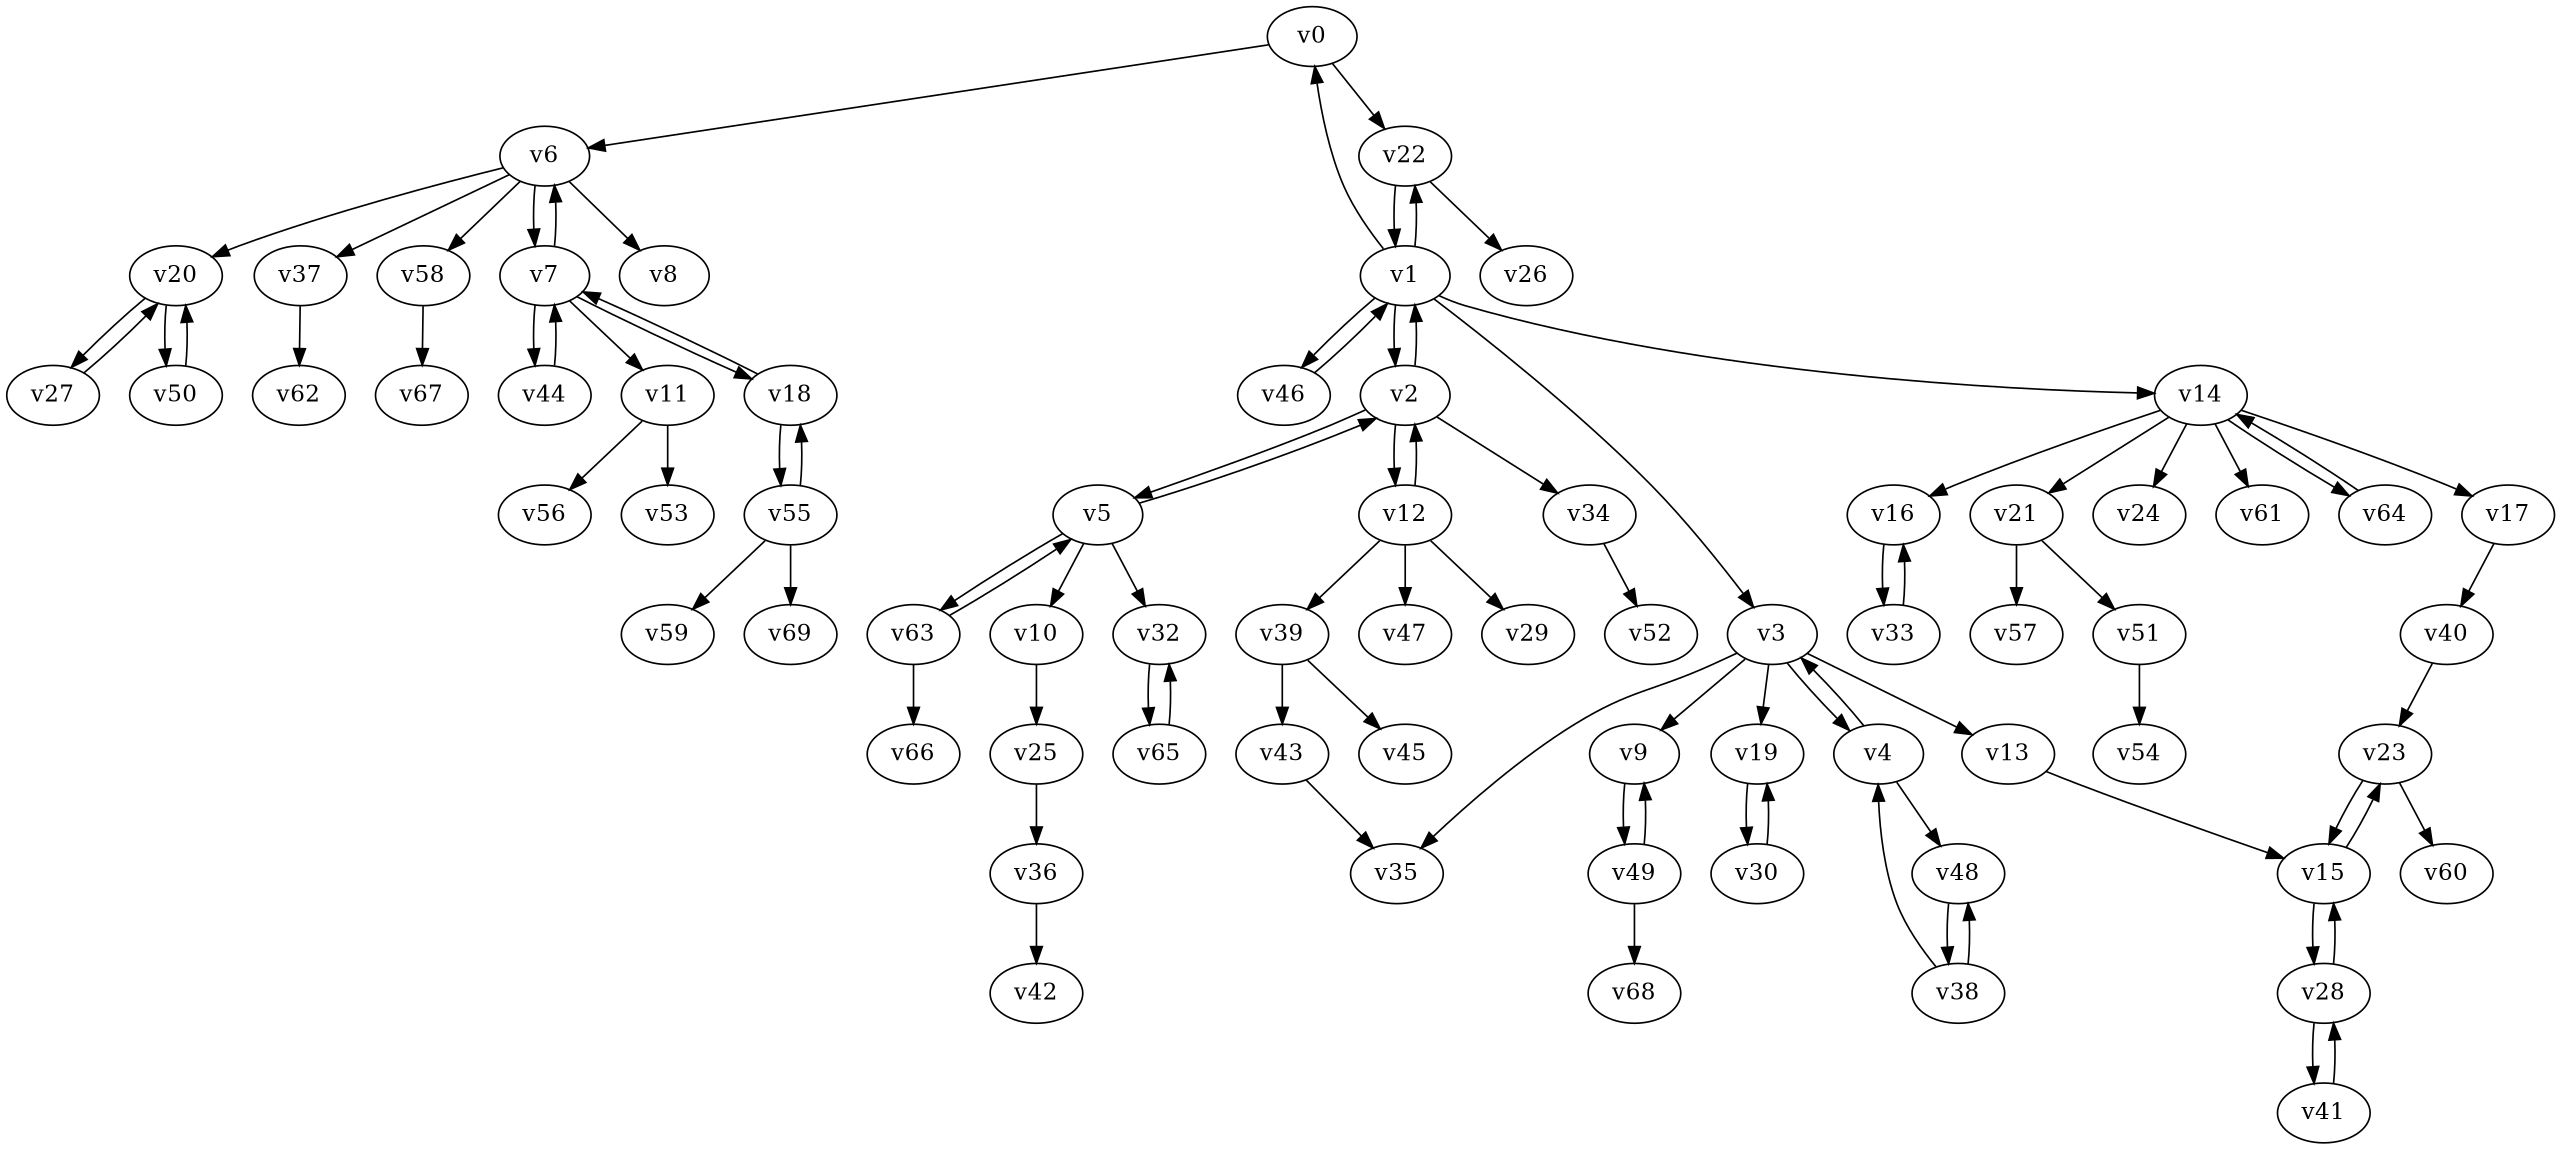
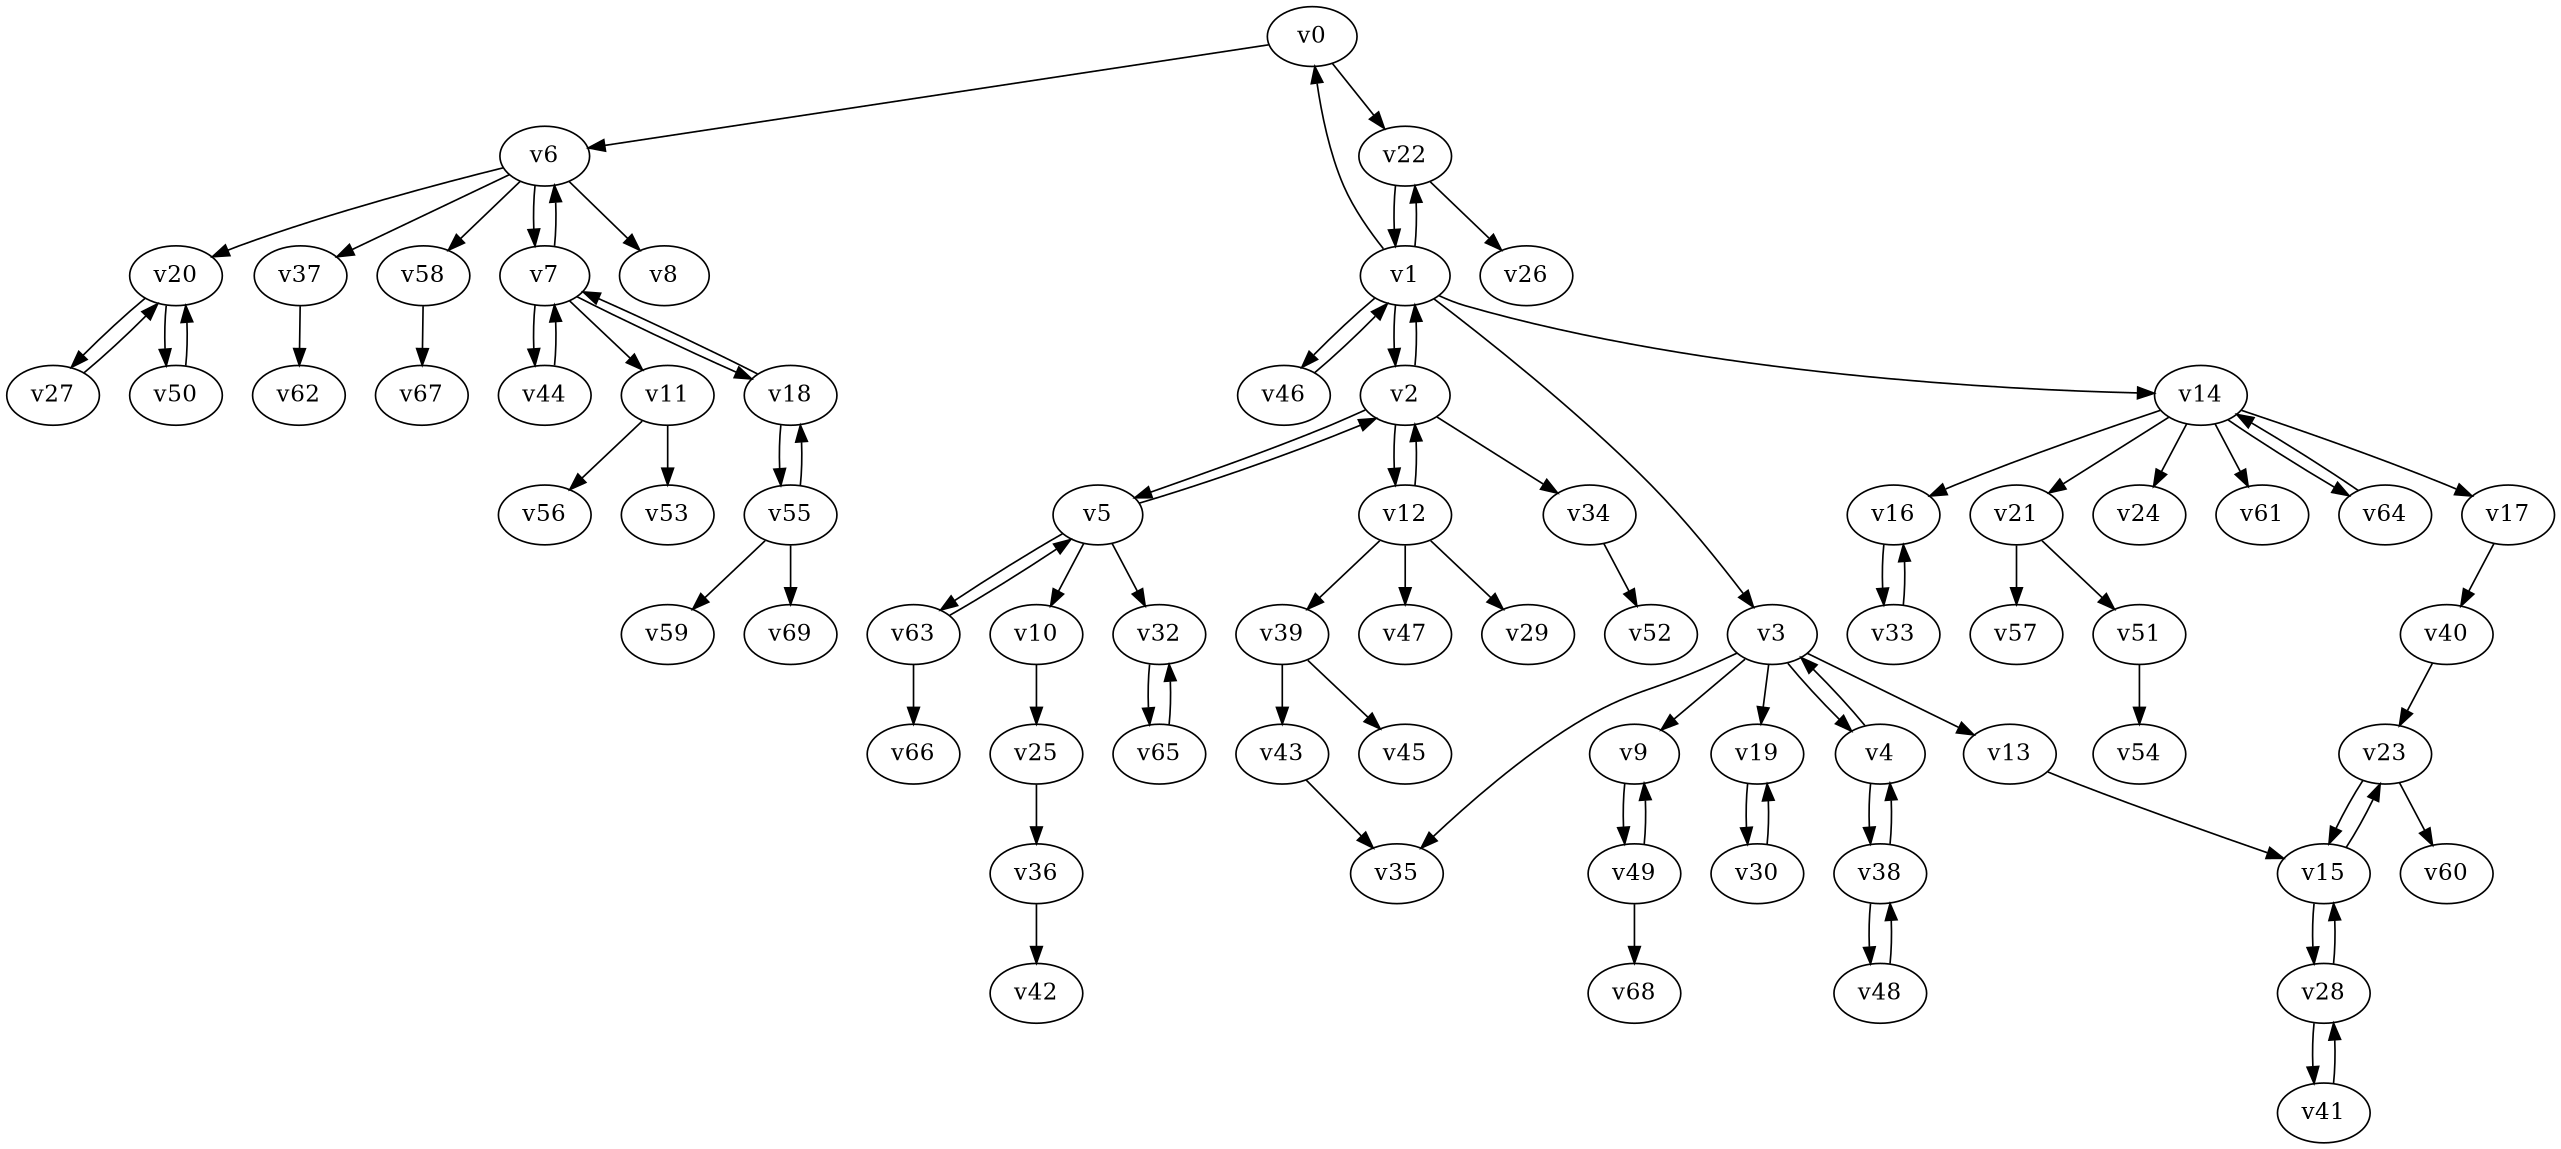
(1914, 807) -> (1869, 805)
